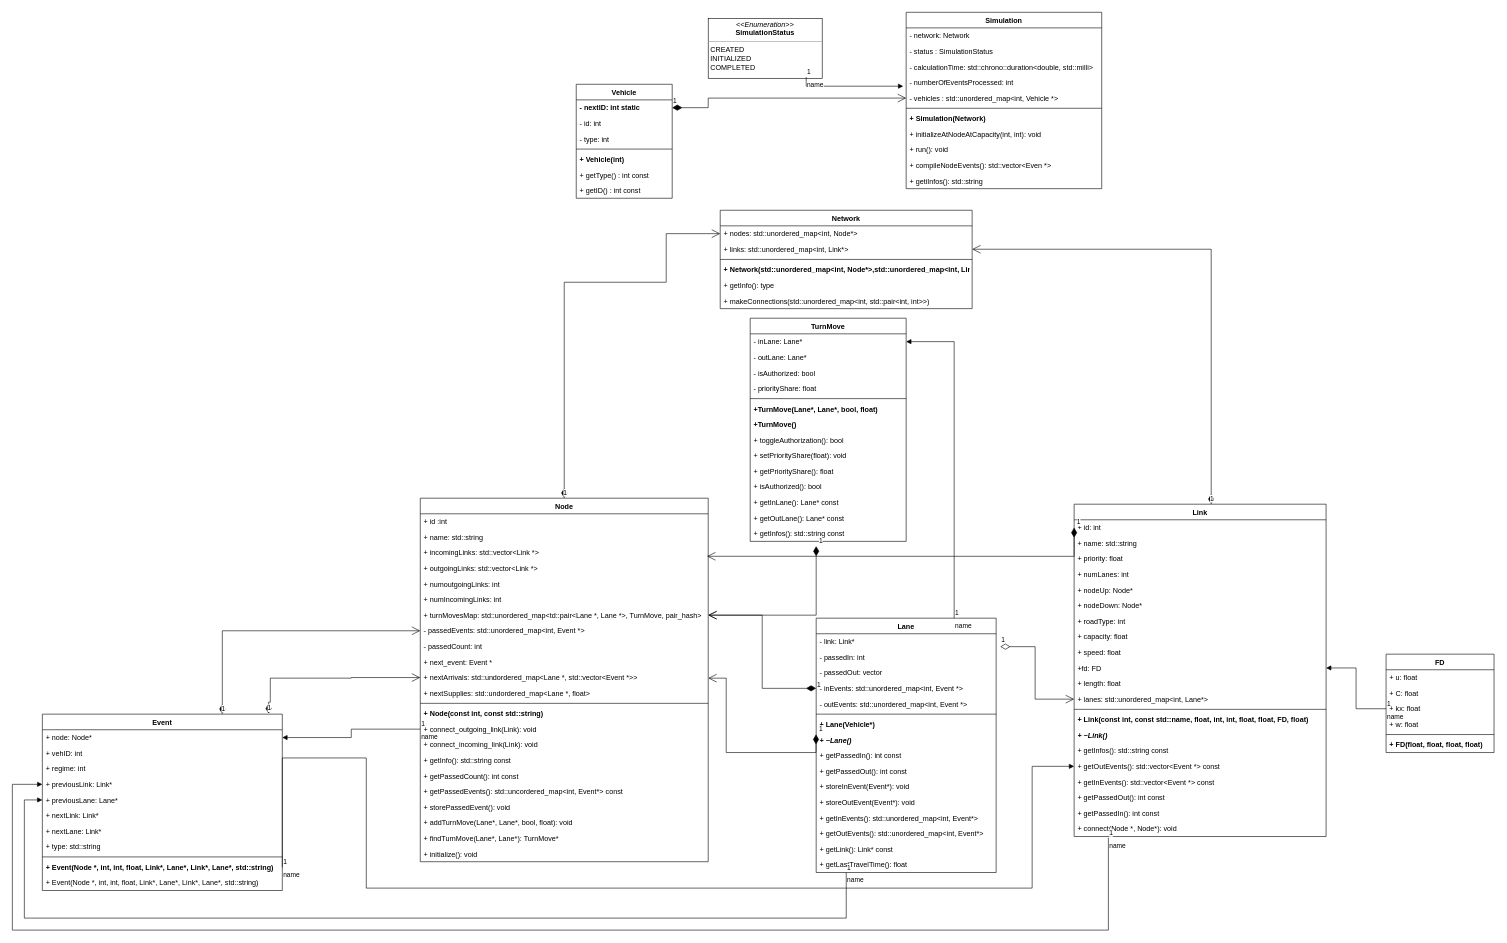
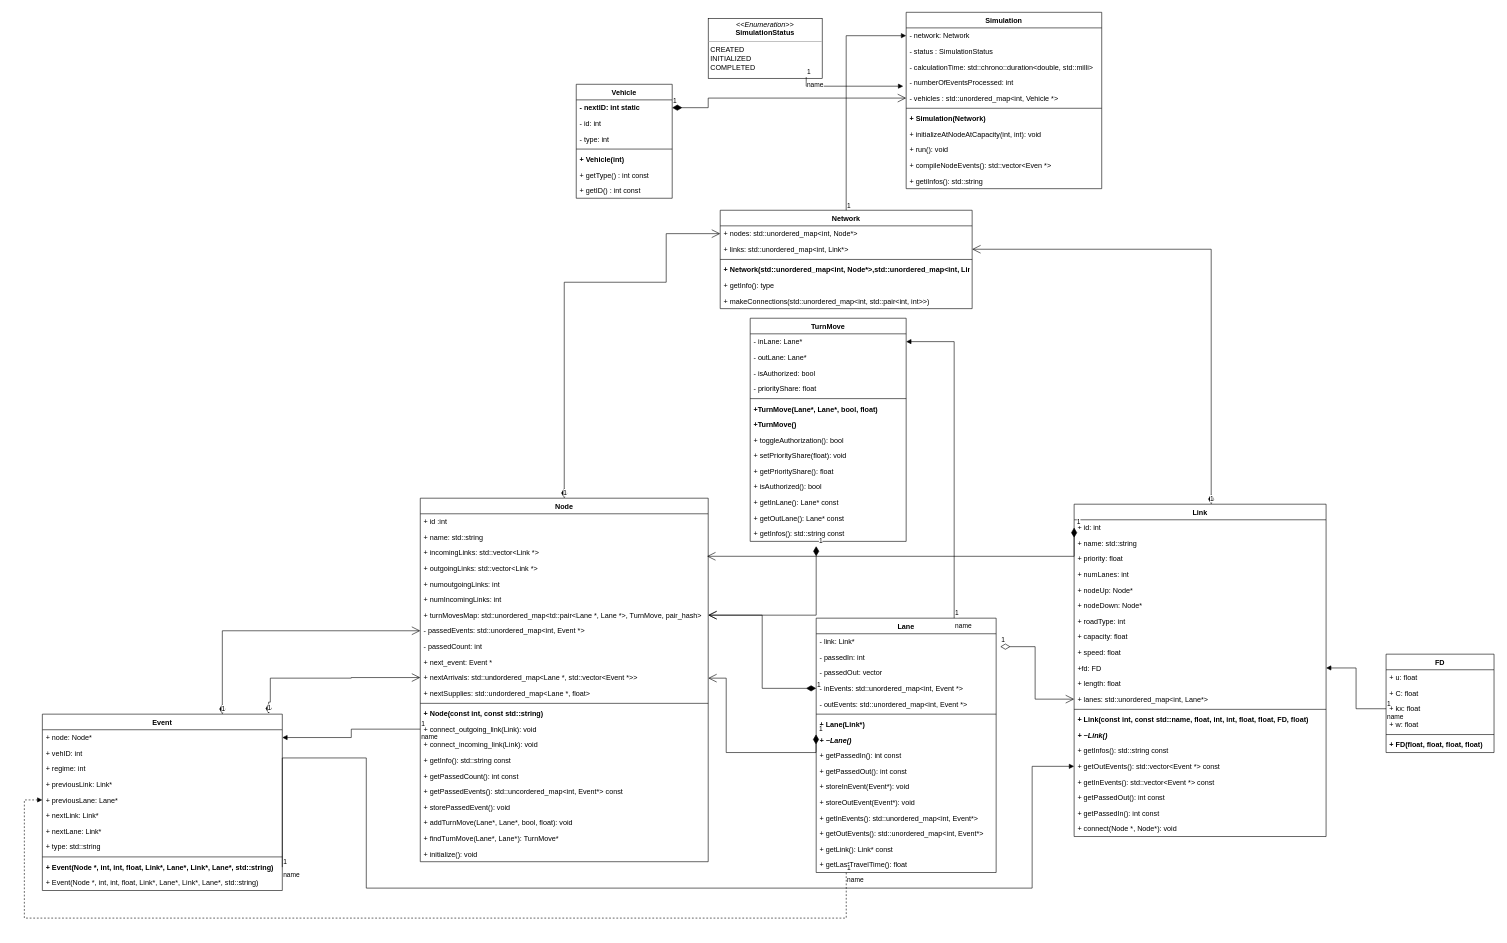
none -> (846, 205)
(849, 725) -> (844, 725)
(12, 858) -> none
(392, 918) -> (392, 918)
